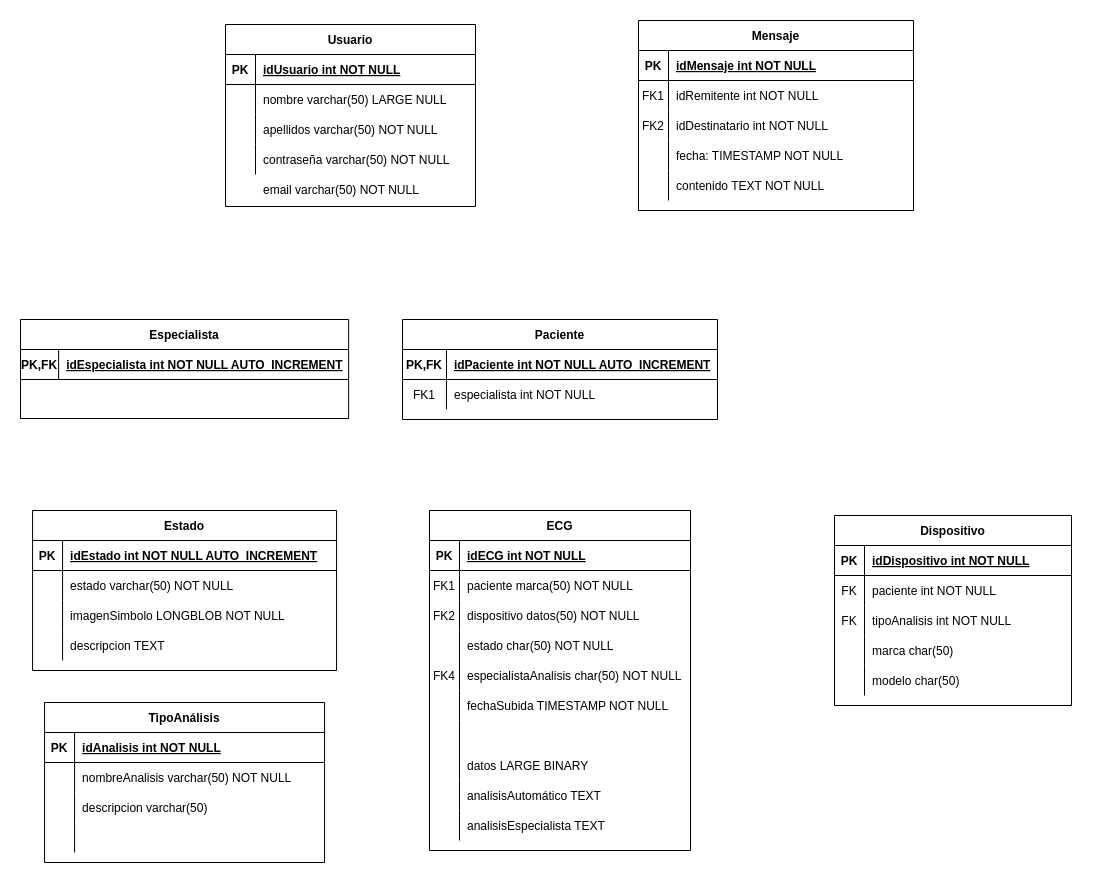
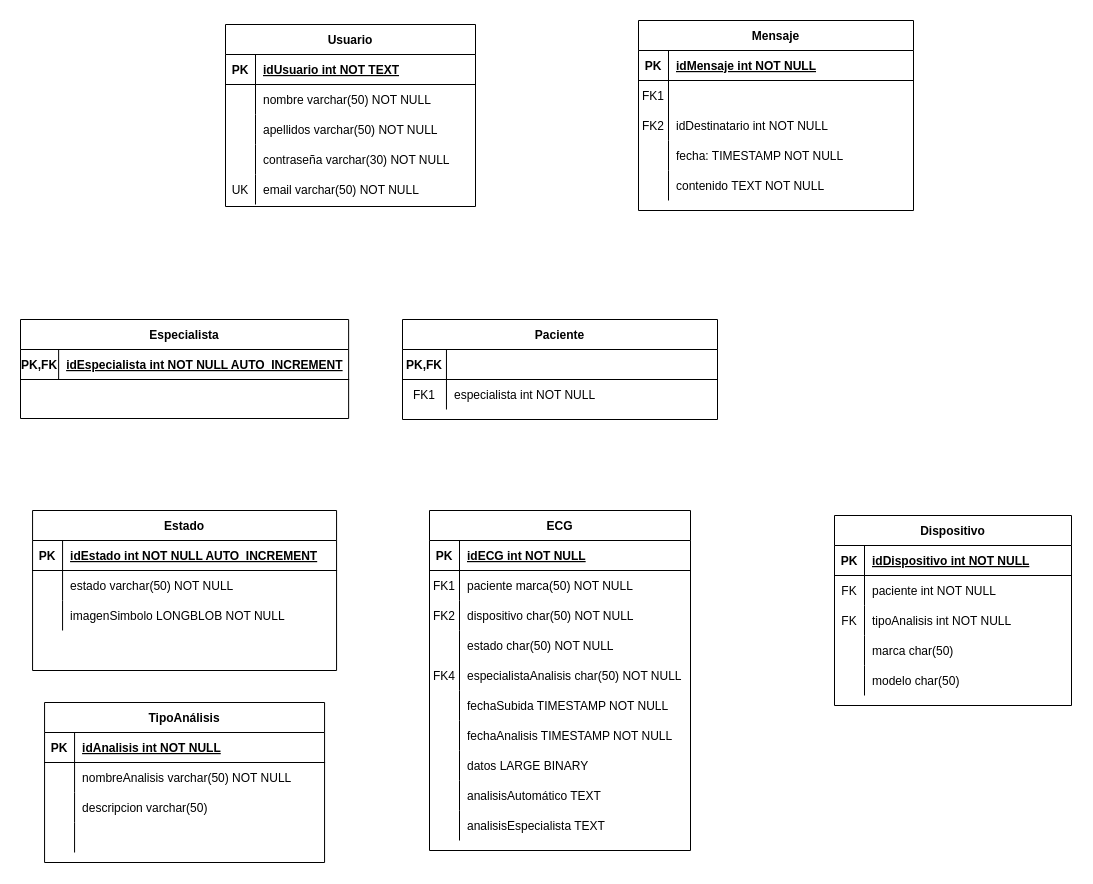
(328, 70) -> (328, 70)
(791, 96) -> none
(356, 100) -> (349, 100)
(362, 160) -> (362, 160)
none -> (241, 190)
(582, 365) -> none
(558, 616) -> (555, 616)
(200, 646) -> none
none -> (575, 736)
